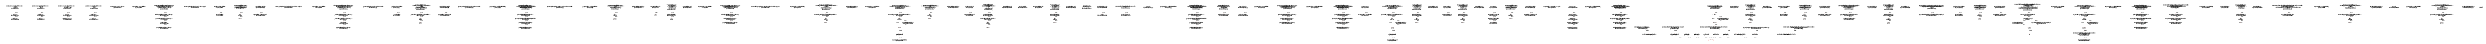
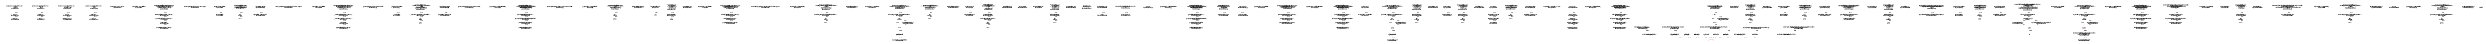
(1244, 11) -> (1241, 11)
